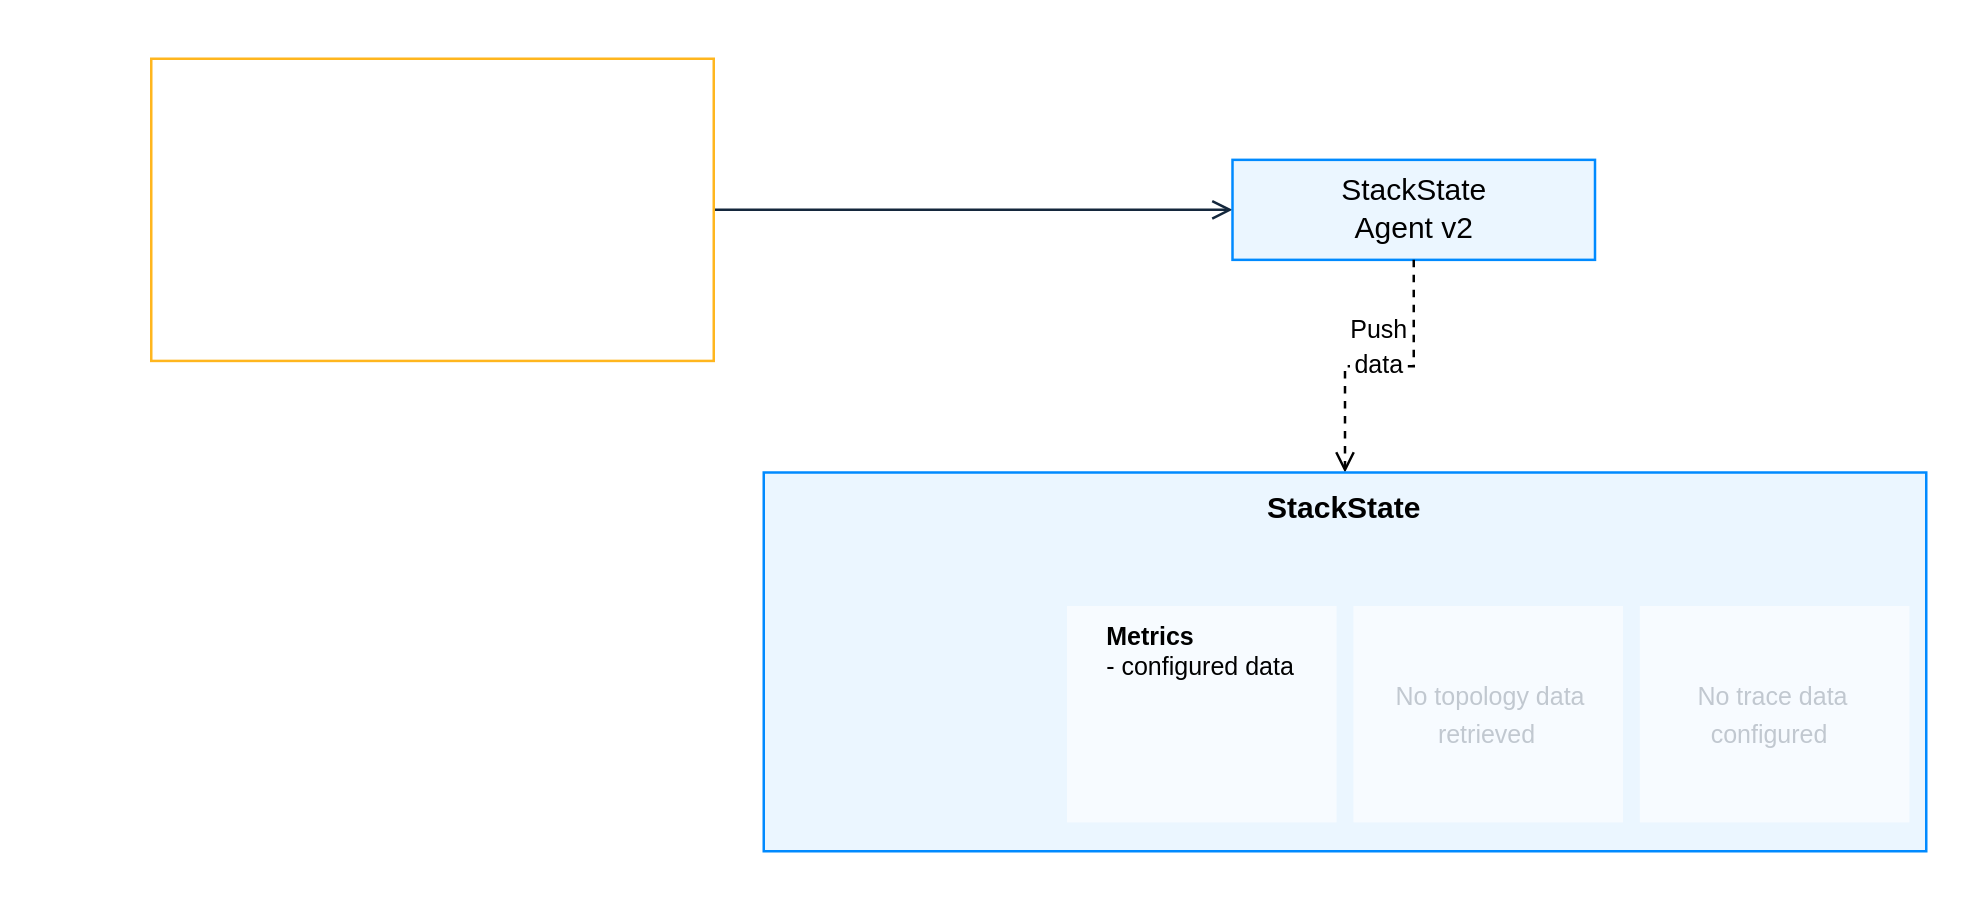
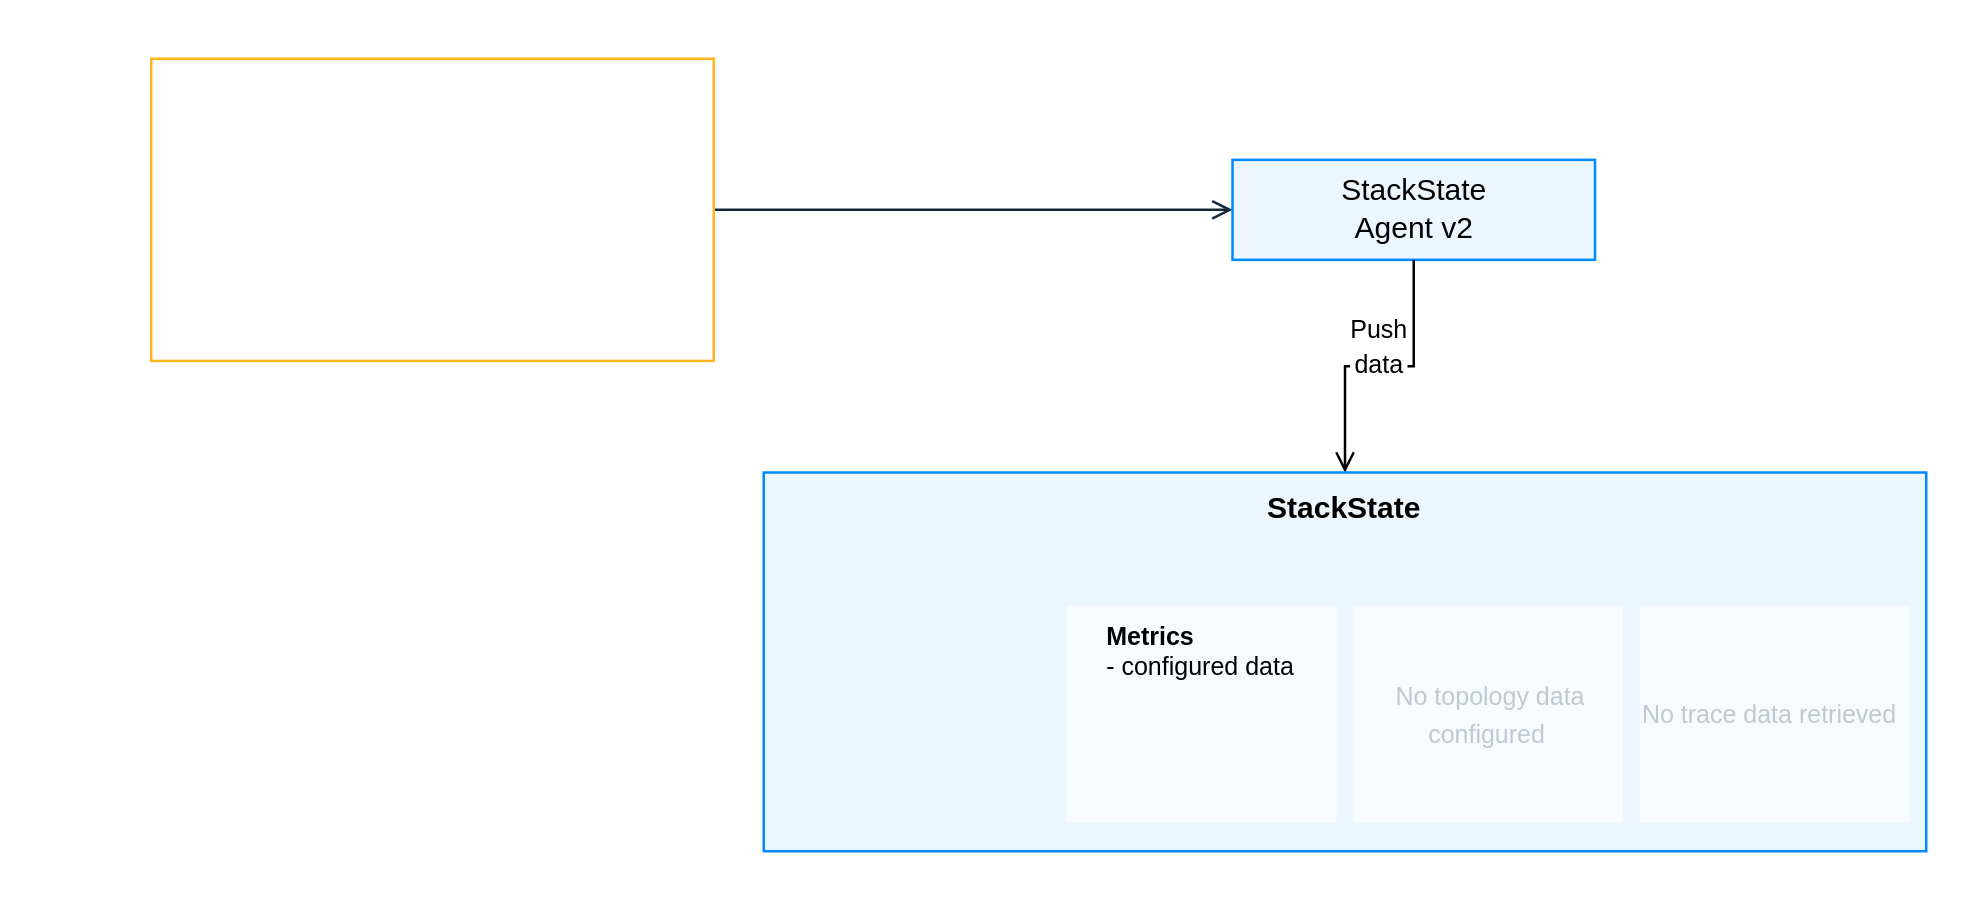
(1414, 317) -> (1414, 317)
(1491, 714) -> (1491, 714)
(1774, 714) -> (1774, 714)
